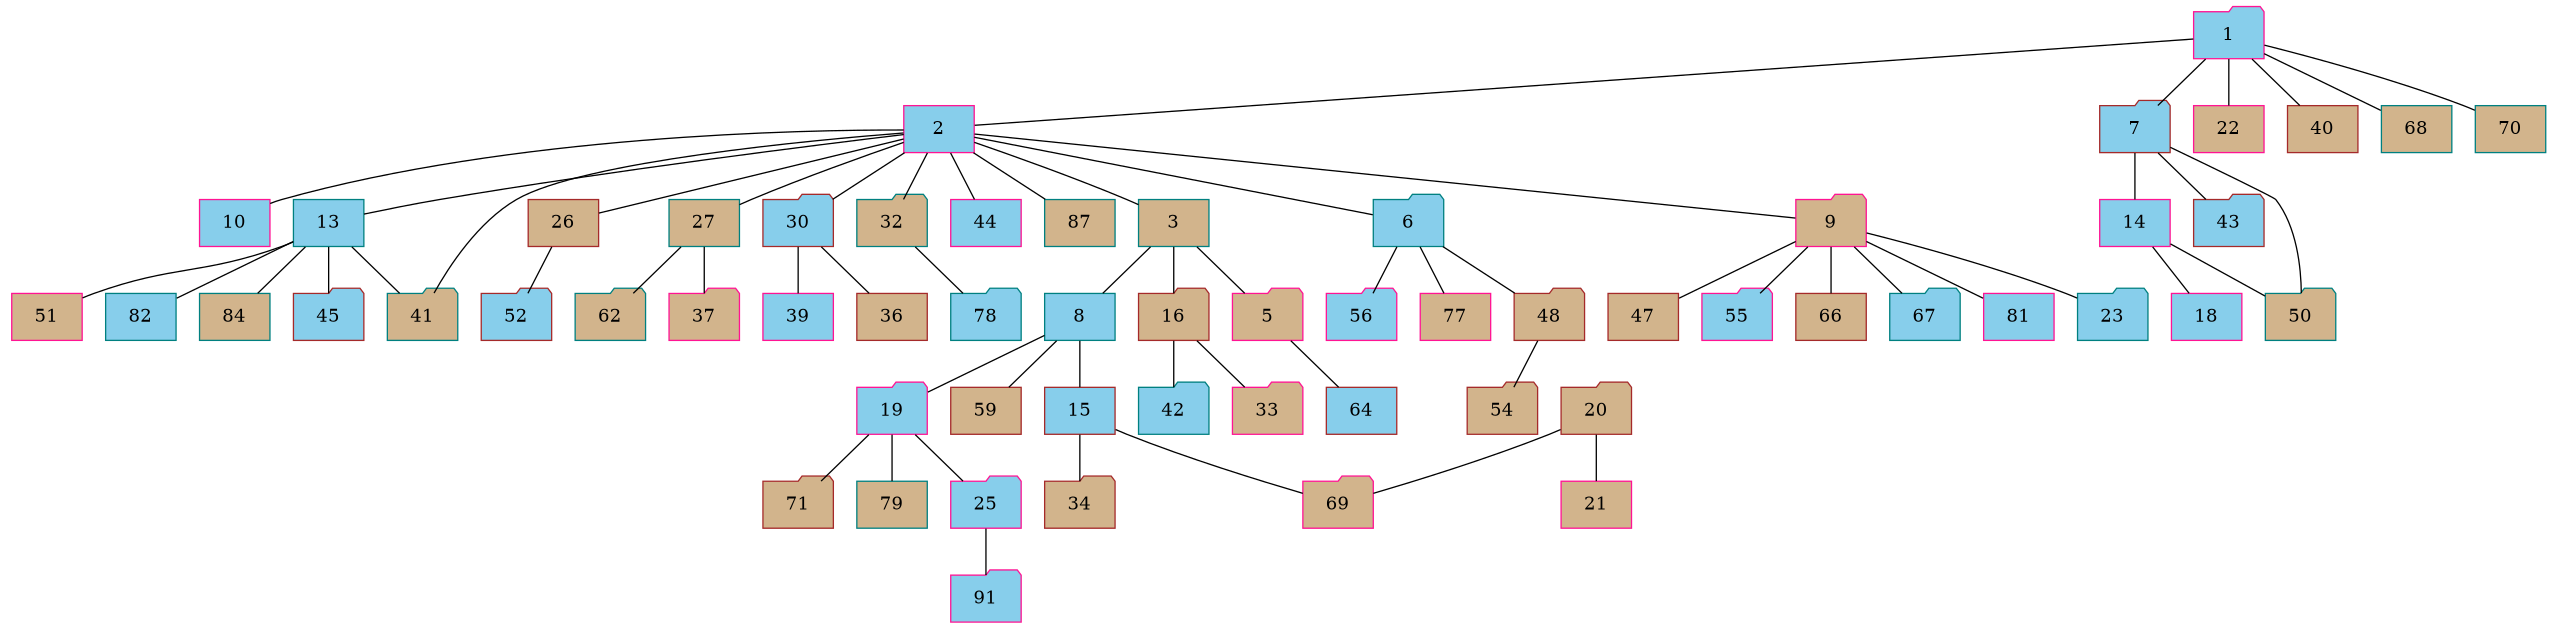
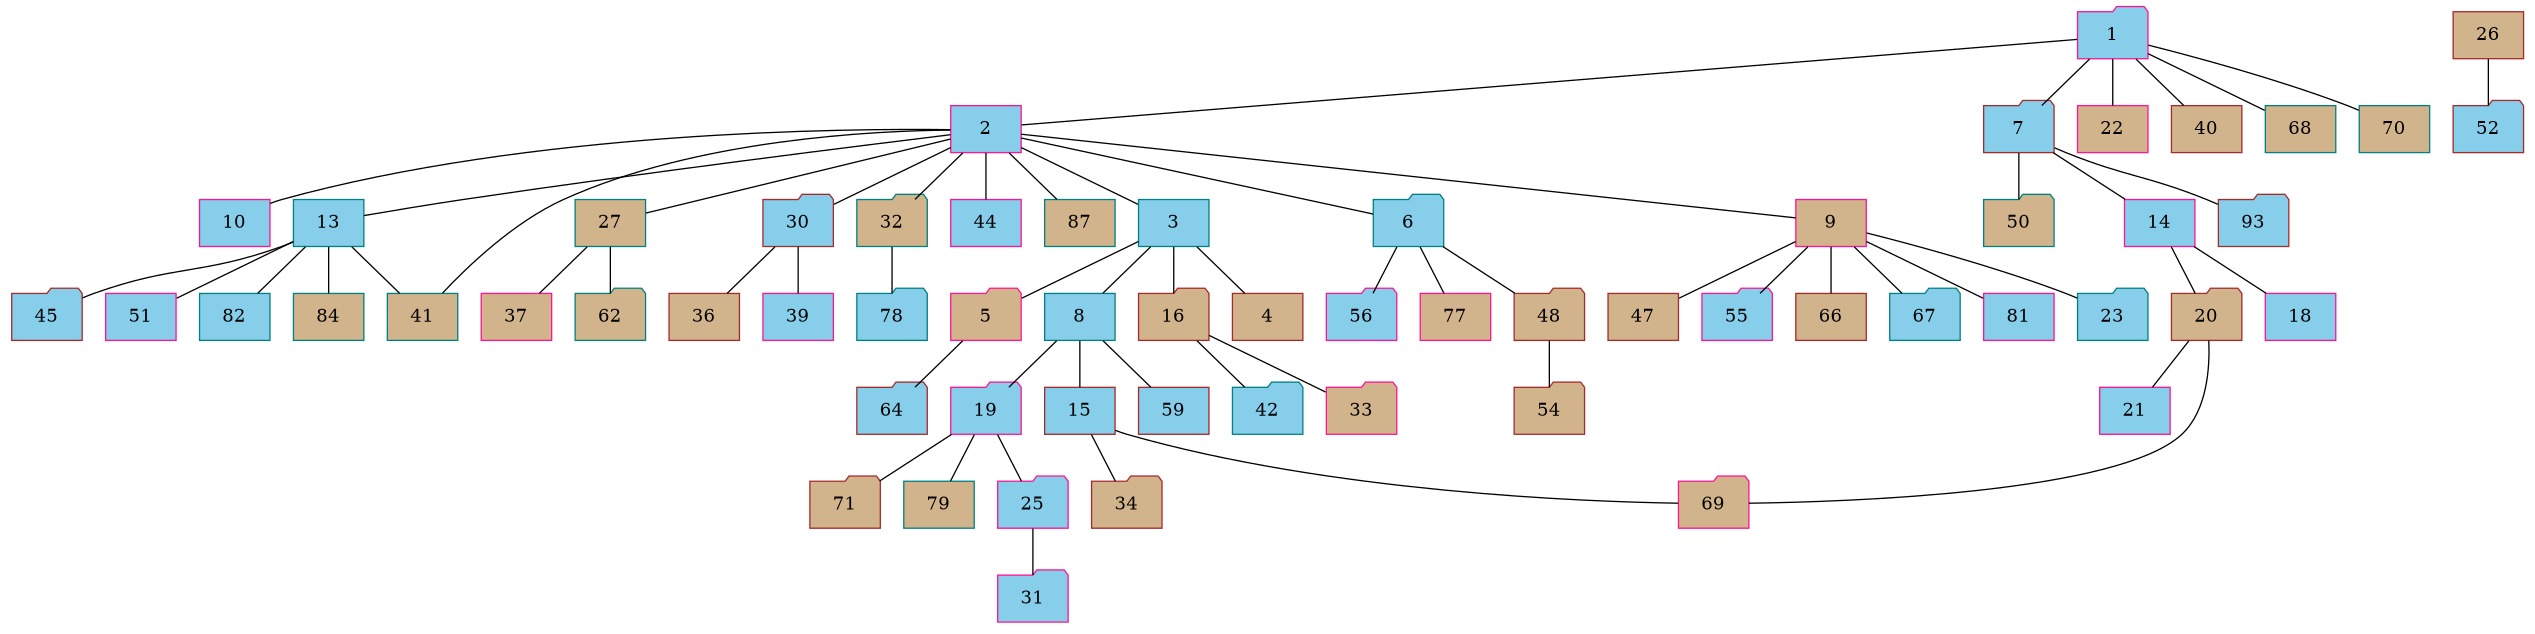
(751, 176) -> none
(1174, 223) -> (1174, 223)
(1831, 223) -> (1831, 223)
(2229, 223) -> (2254, 223)
(2218, 270) -> (2183, 270)
(47, 317) -> (141, 317)
(423, 317) -> (423, 317)
(704, 317) -> (516, 317)
none -> (1268, 317)
(986, 411) -> (1174, 411)
(1362, 411) -> (892, 411)
(1596, 505) -> (2135, 411)
(986, 599) -> (1033, 599)
